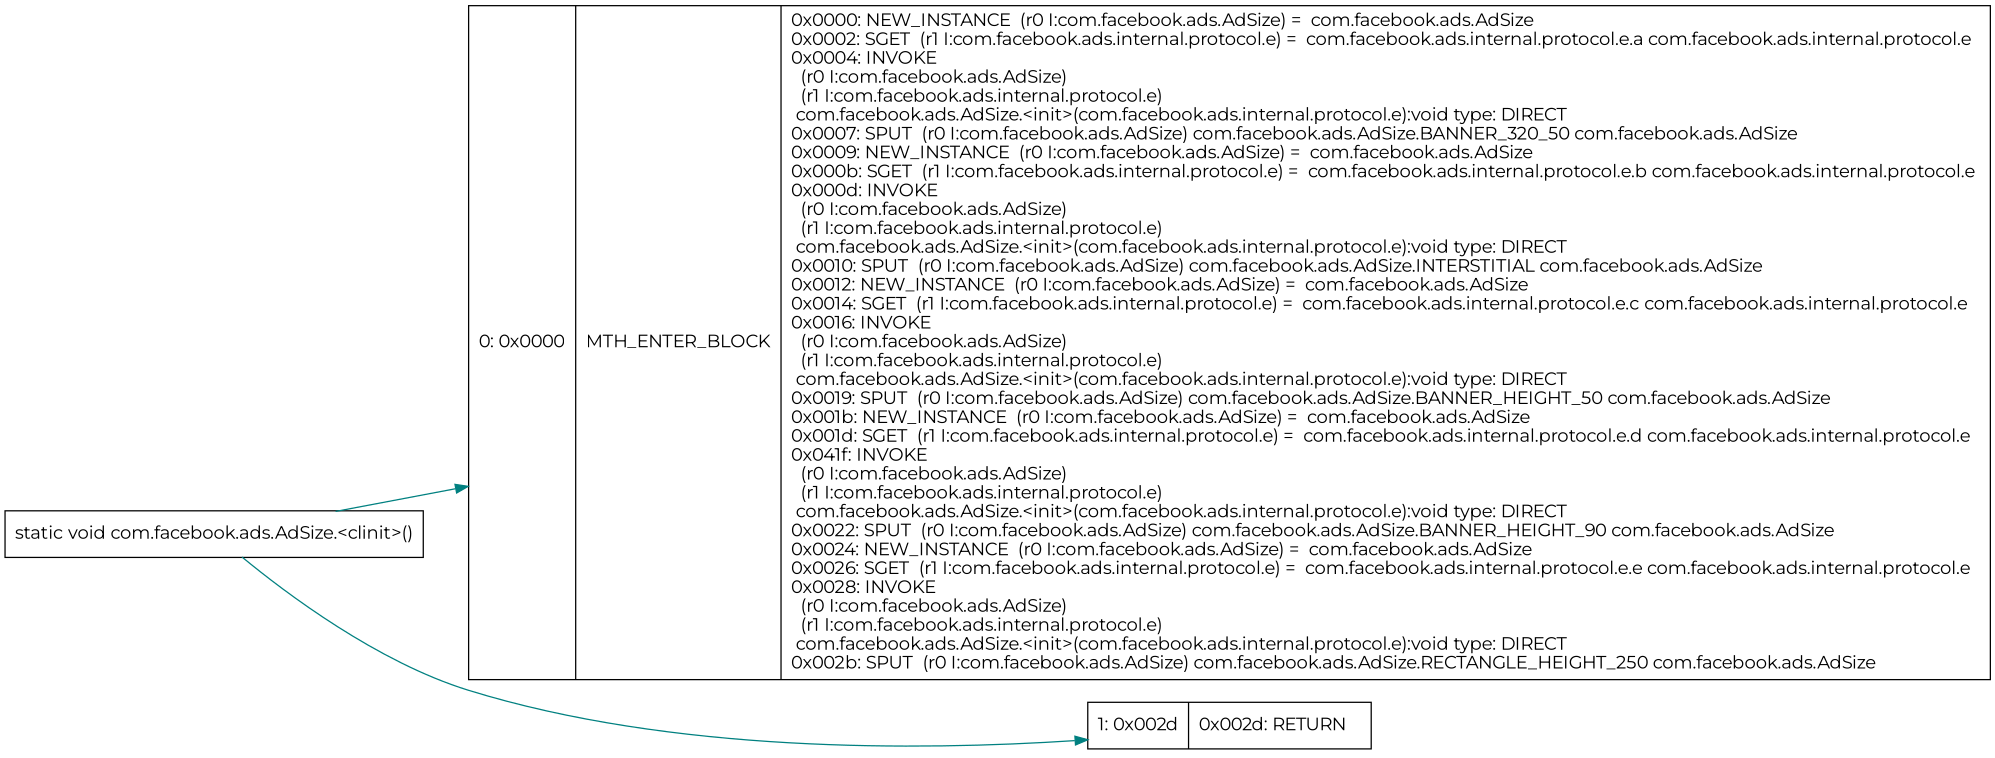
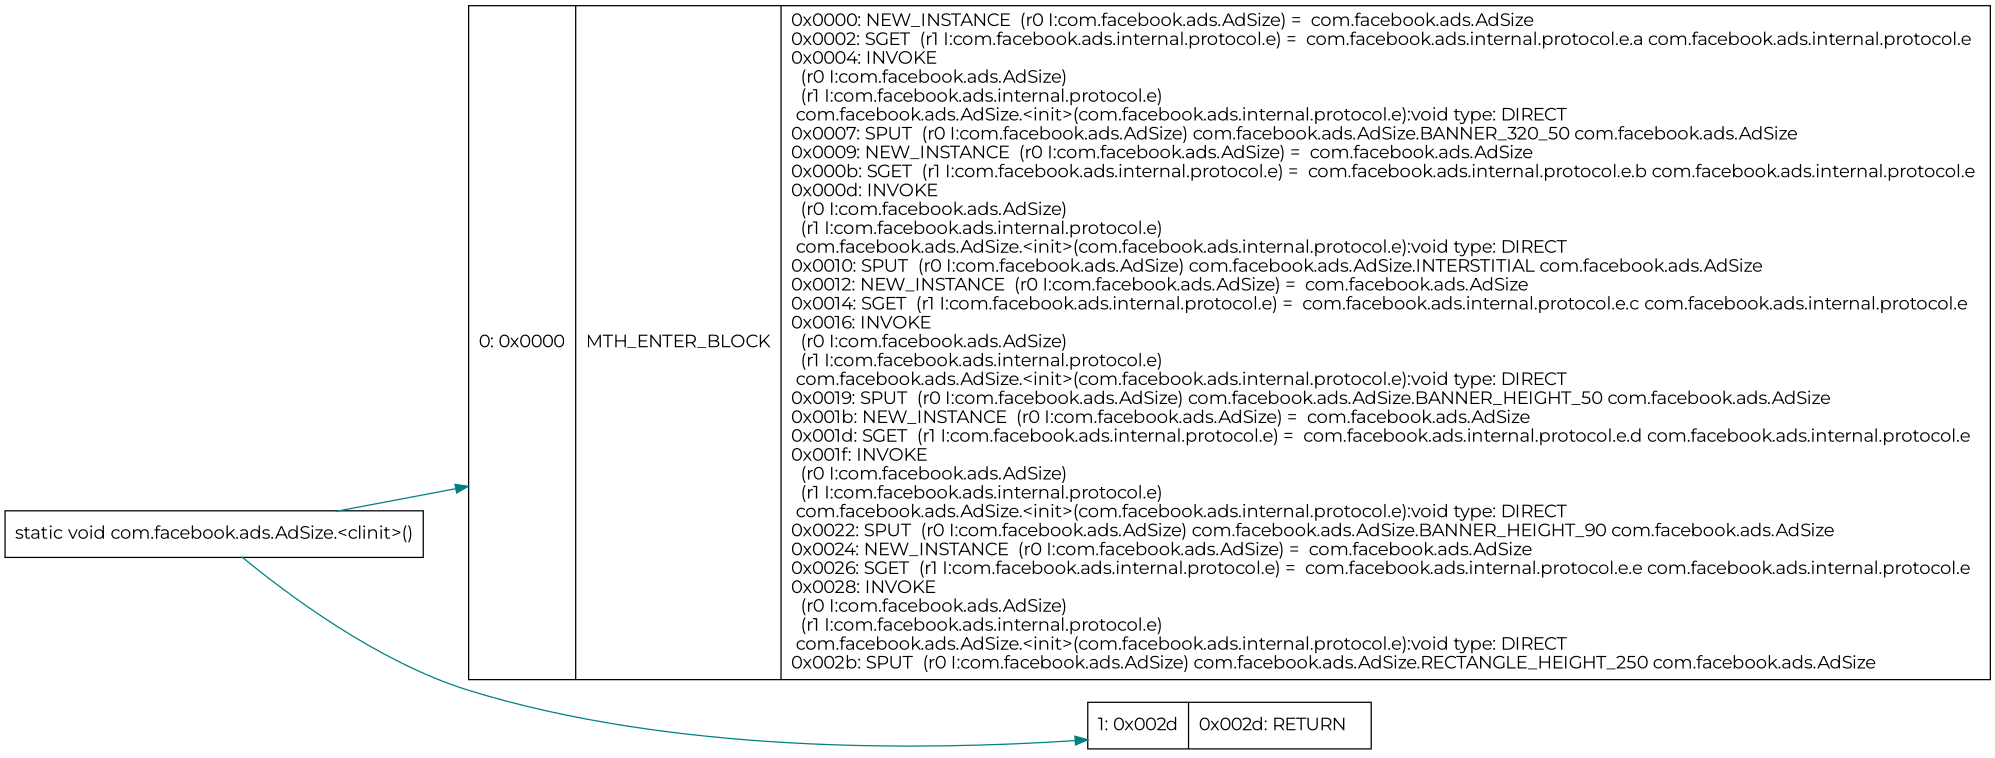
(864, 455) -> (864, 455)
